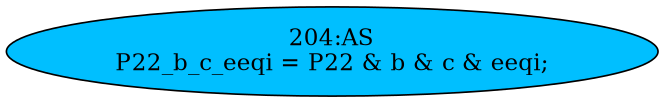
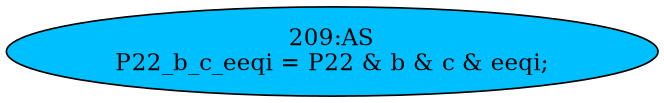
(332, 51) -> (332, 51)
